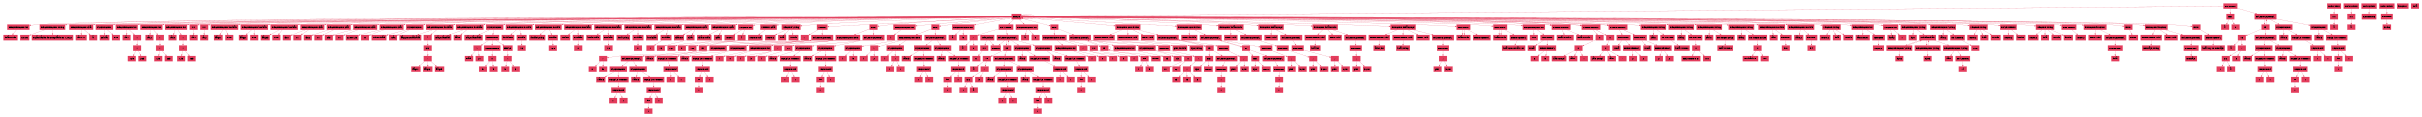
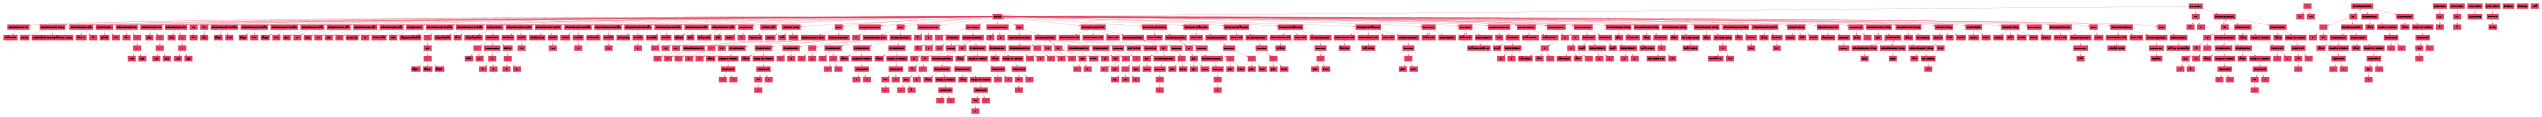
none -> (2523, 6)
(822, 27) -> none
